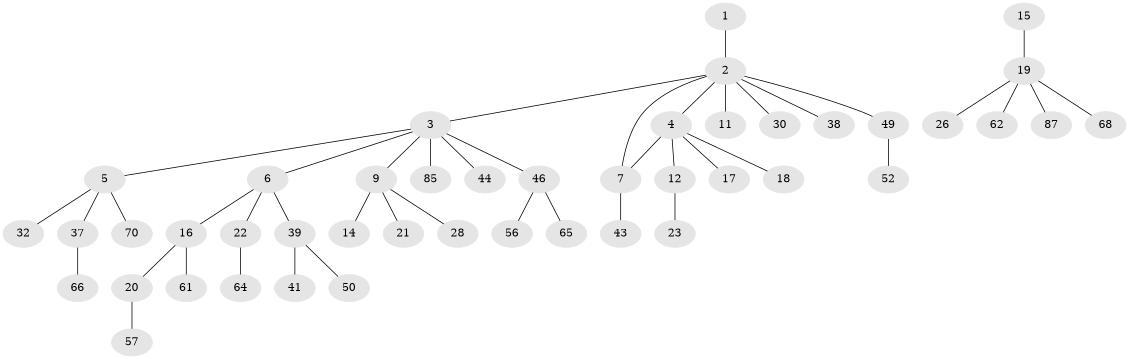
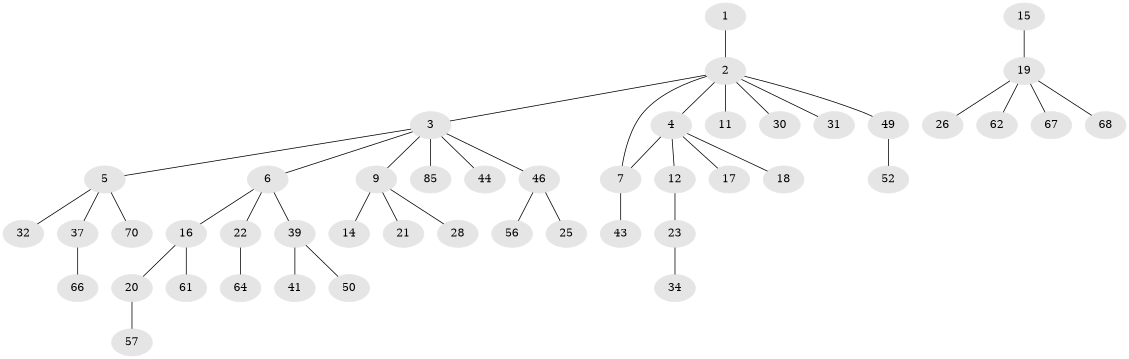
(834, 125) -> (834, 125)
(1051, 125) -> (1051, 125)
(566, 234) -> (566, 234)
none -> (675, 288)
